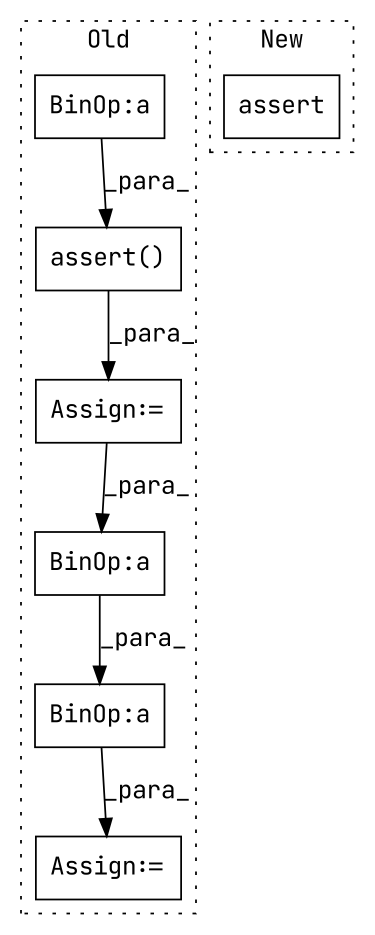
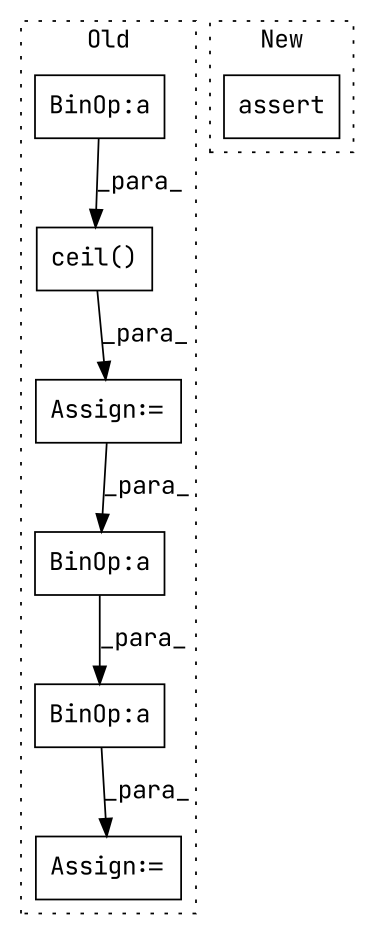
(108, 259) -> (94, 259)
